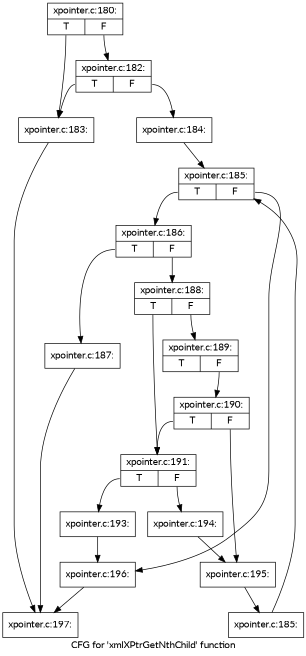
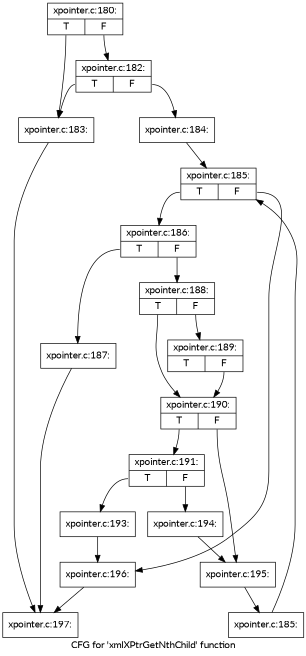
(154, 381) -> (157, 356)
